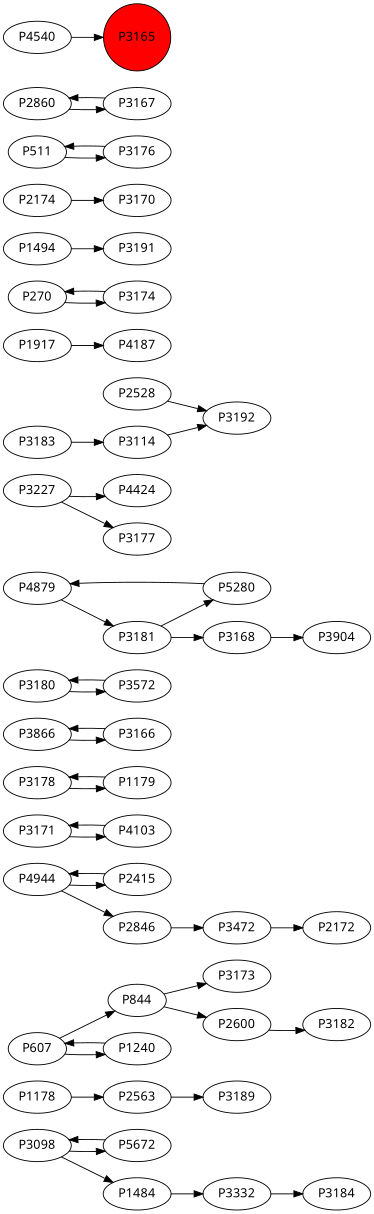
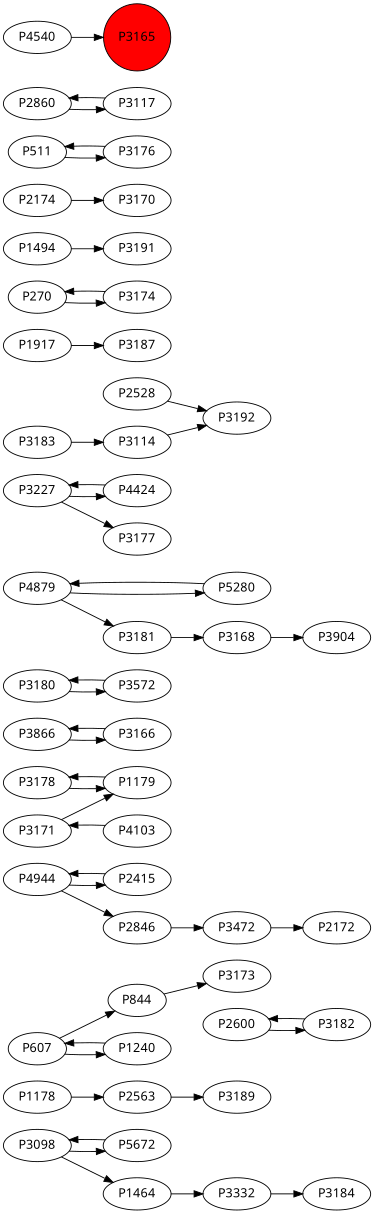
(137, 104) -> (137, 104)
(137, 346) -> (137, 346)
none -> (92, 485)
(183, 615) -> (133, 594)
(83, 837) -> (83, 809)
(181, 1011) -> (291, 1019)
(137, 1194) -> (137, 1194)
